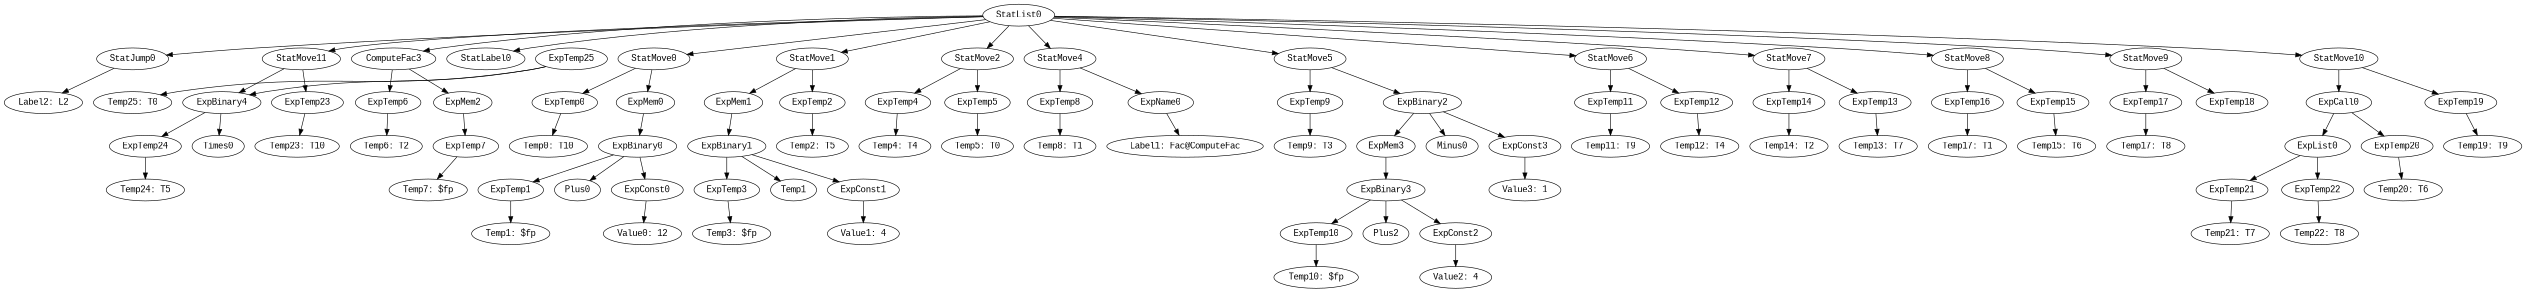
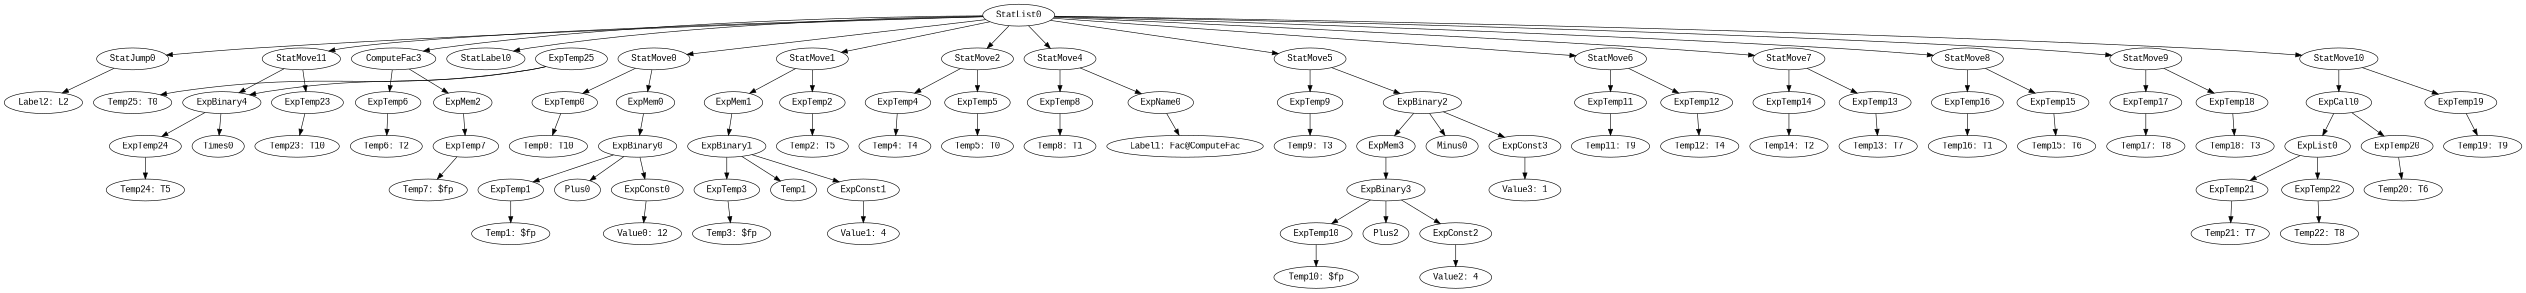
(1967, 146) -> (1967, 146)
none -> (2235, 146)
